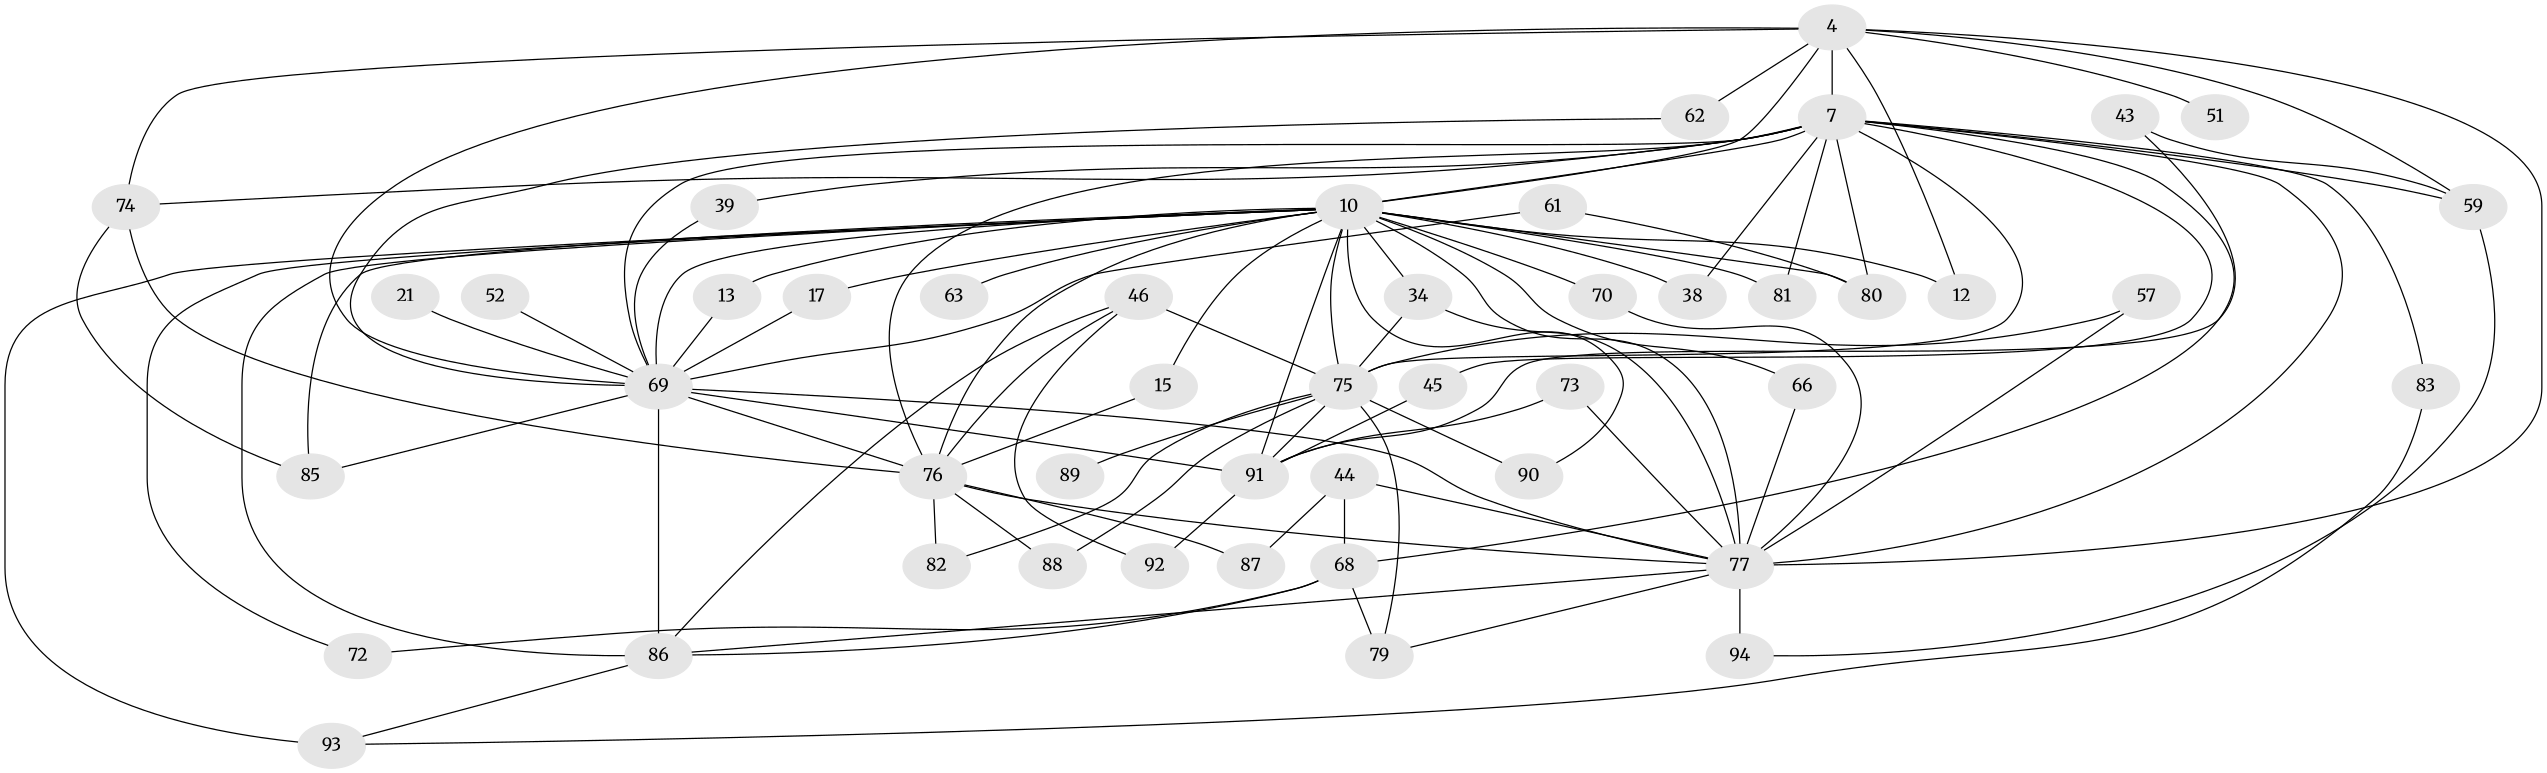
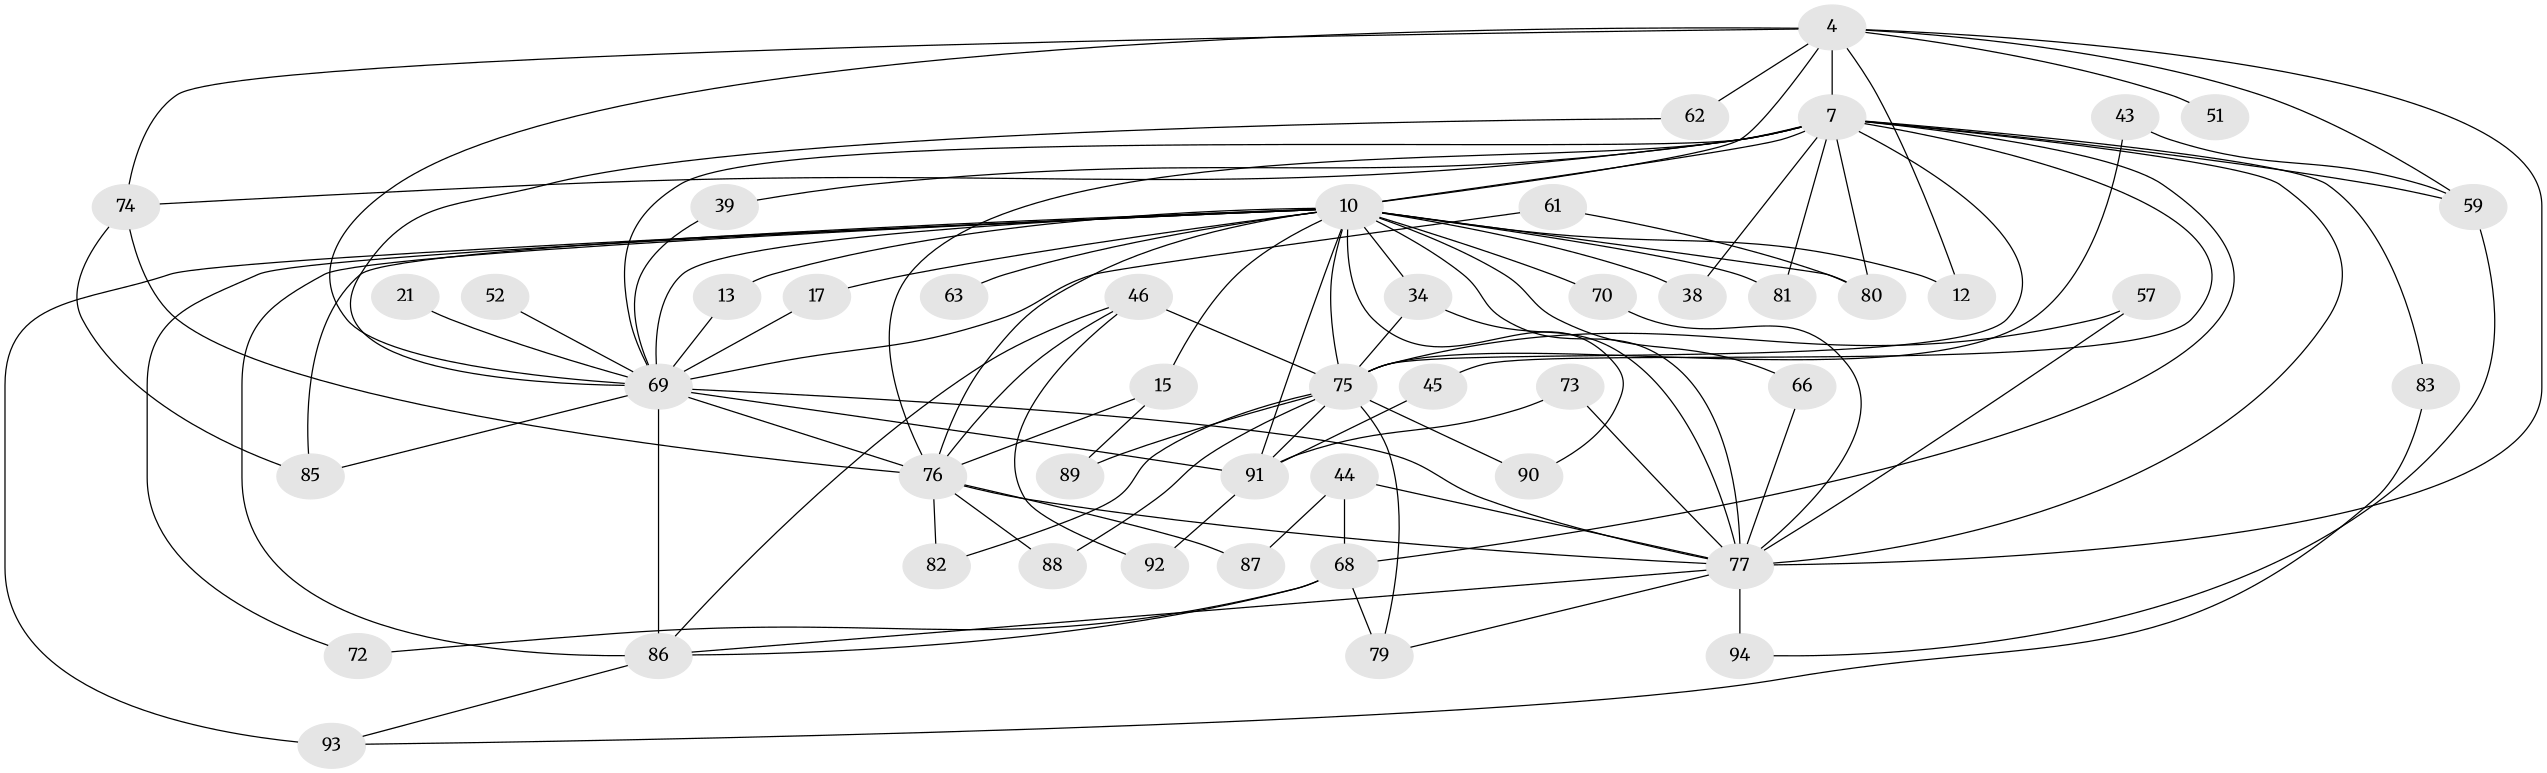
(1847, 351) -> (2020, 324)
none -> (1117, 432)
